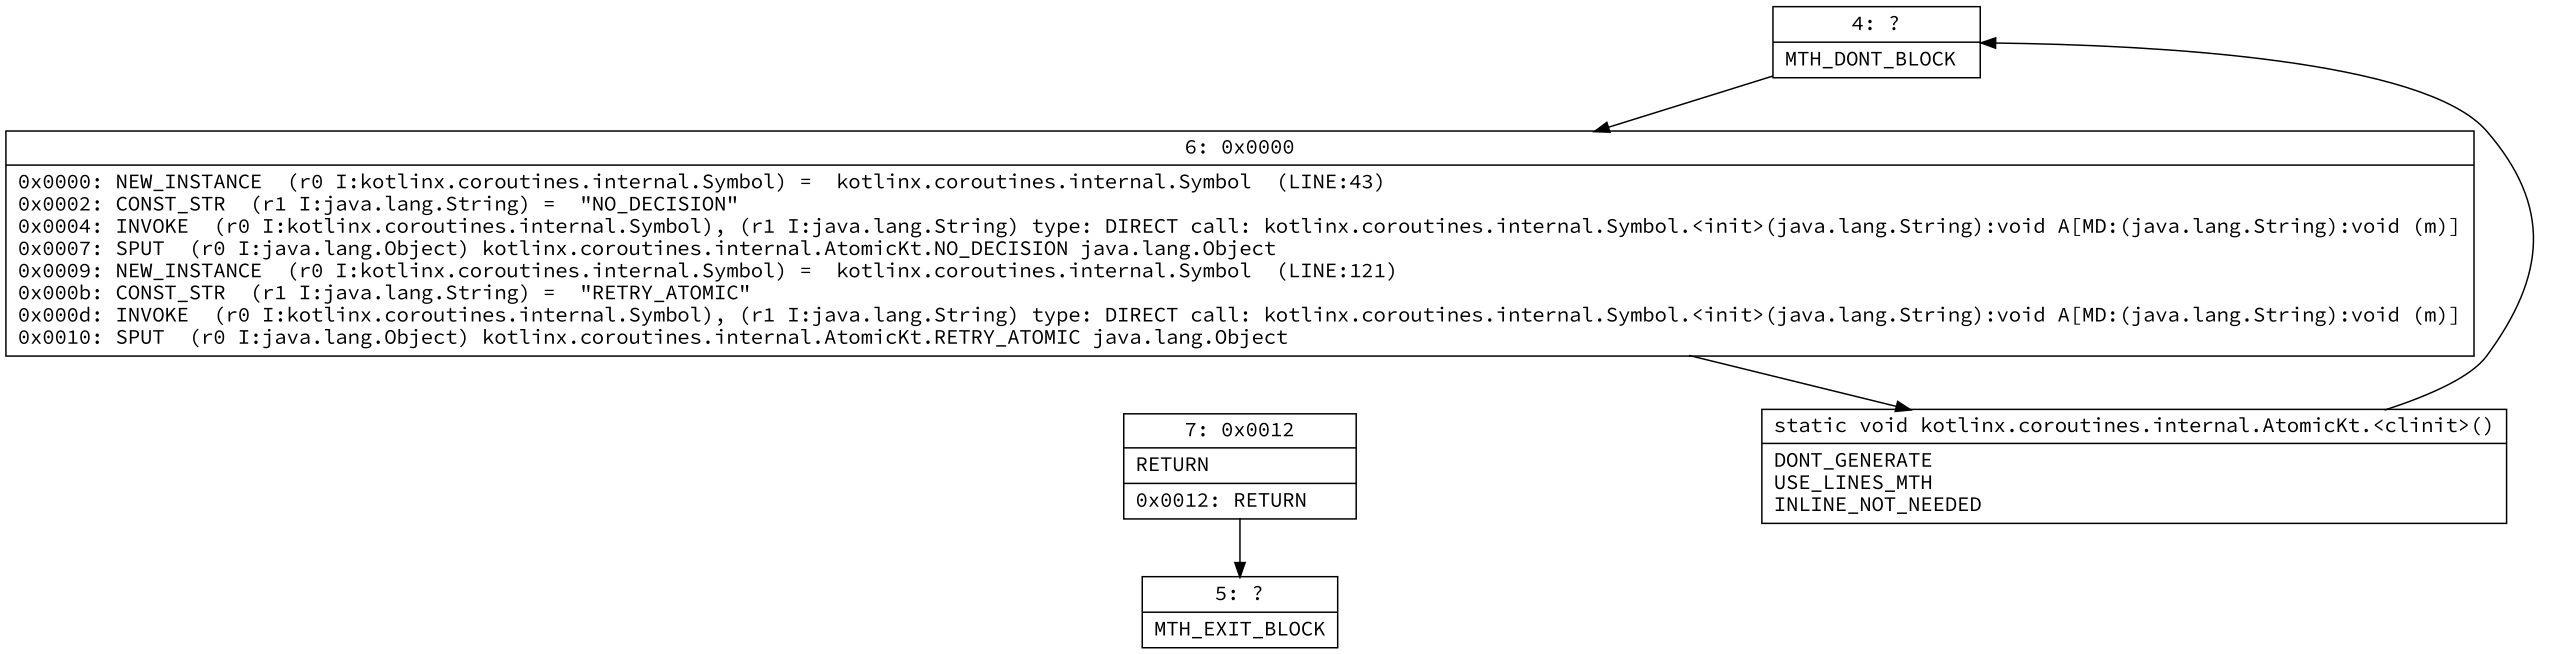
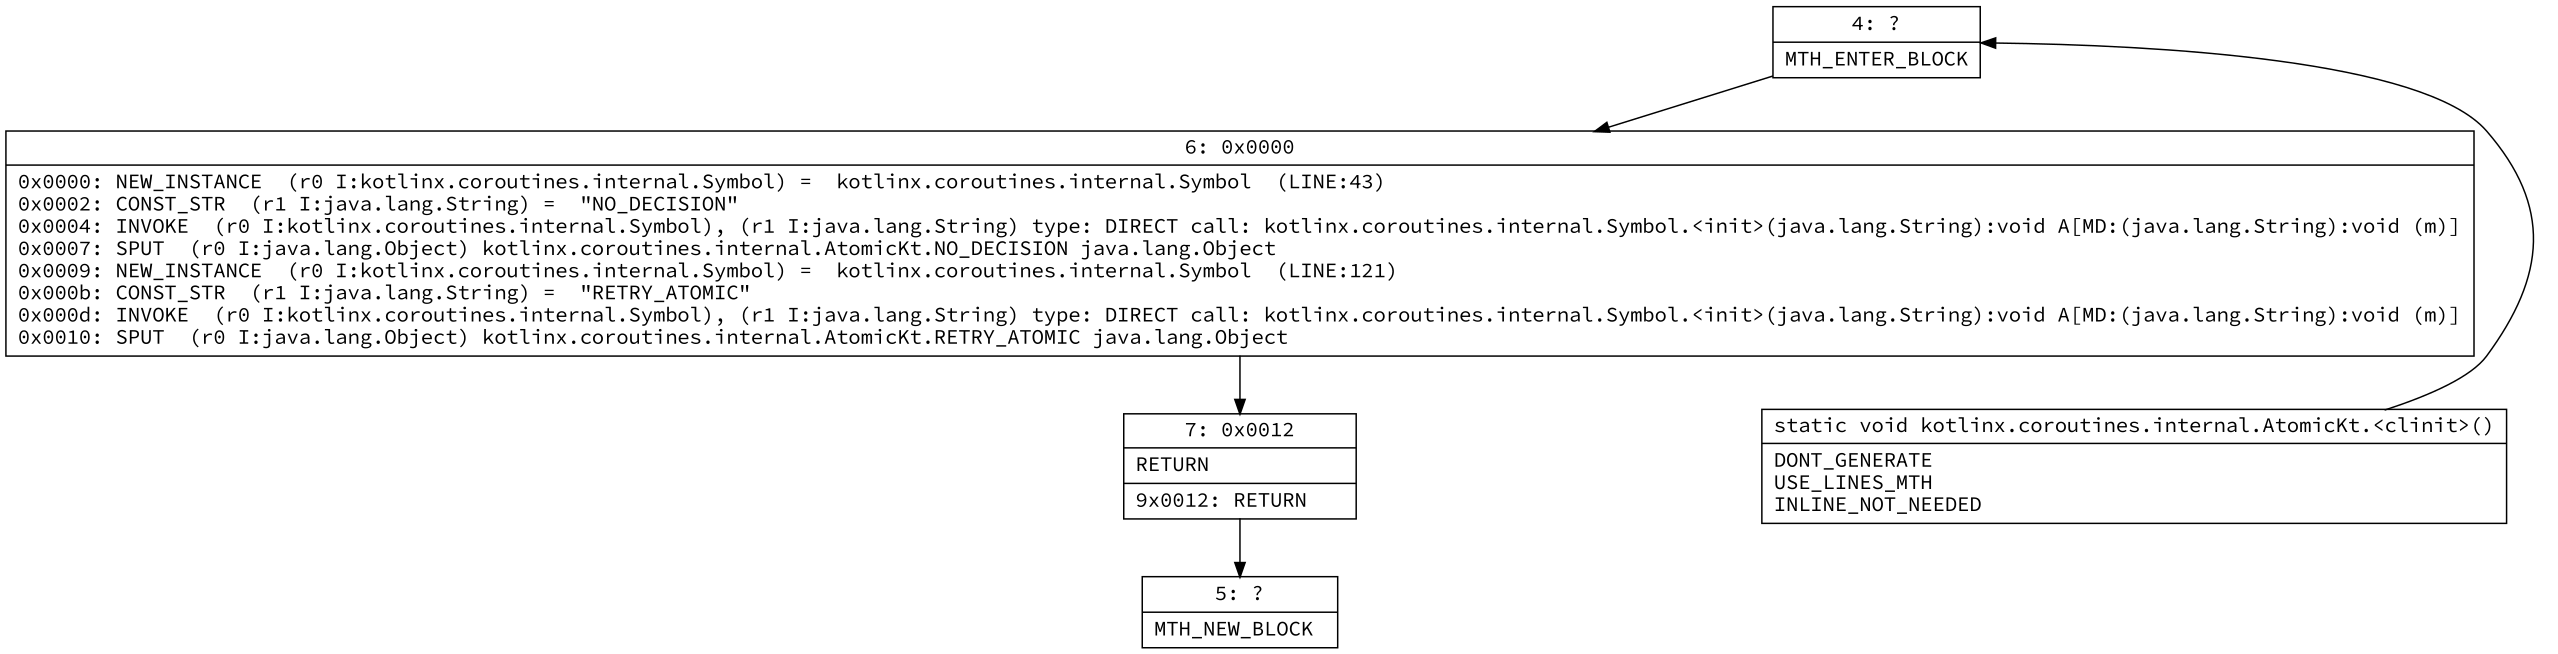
(1871, 59) -> (1877, 59)
(1793, 381) -> (1240, 377)
(1240, 500) -> (1240, 500)
(1240, 629) -> (1234, 629)
